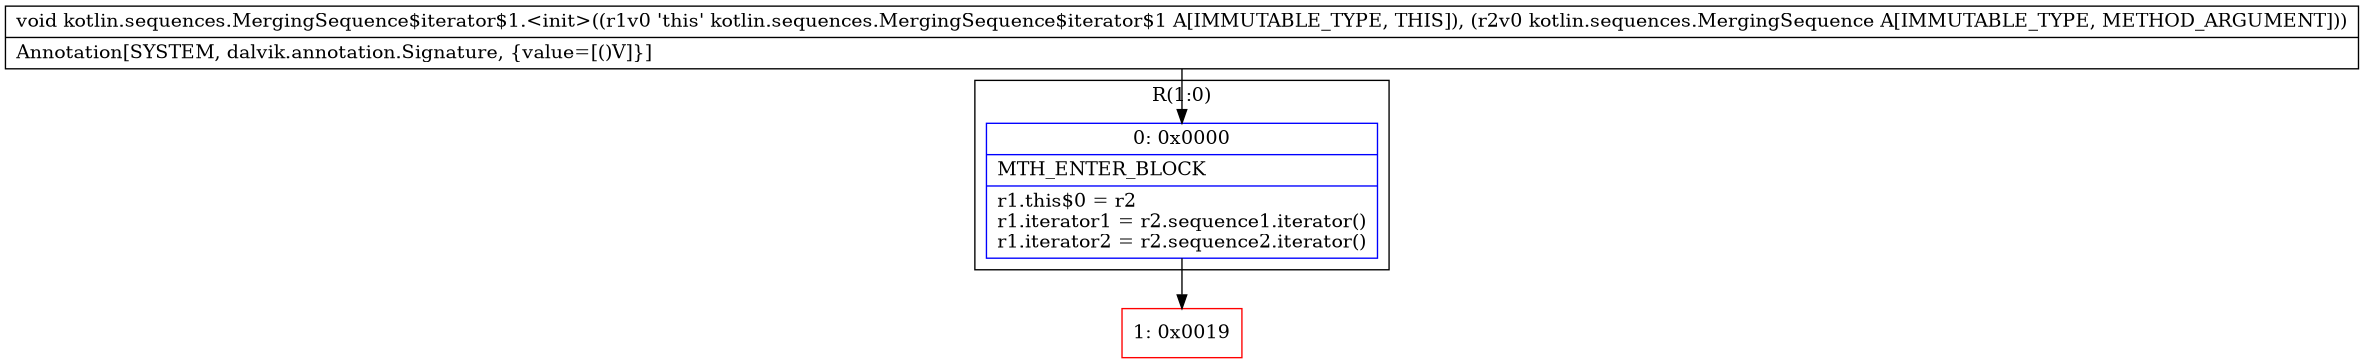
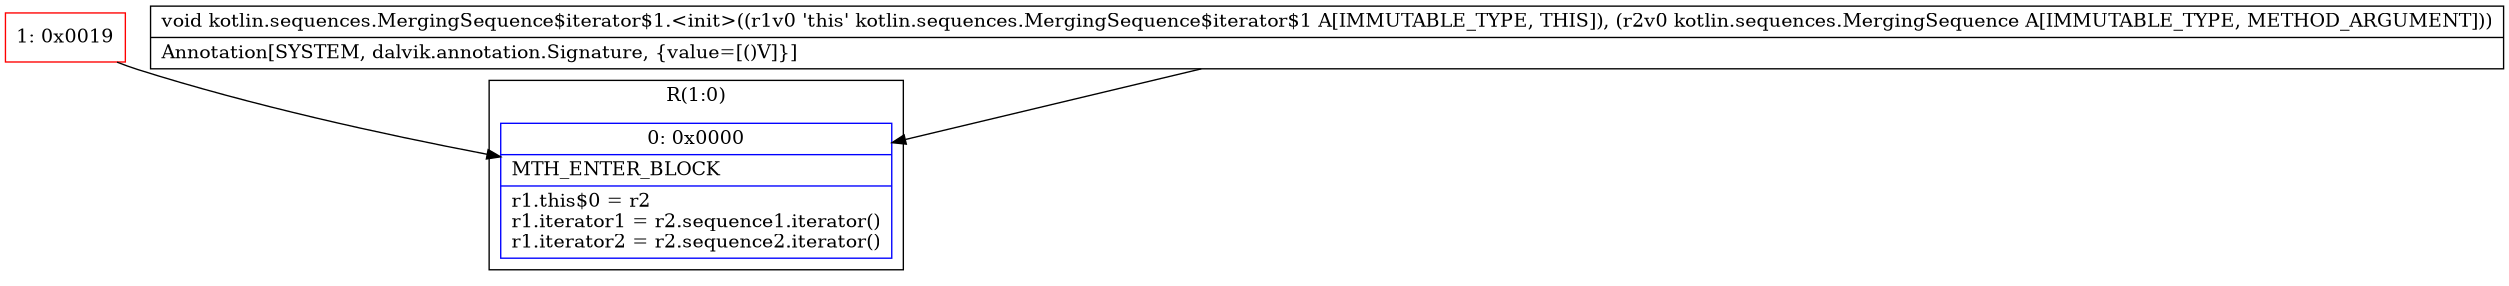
(1182, 278) -> (301, 114)
